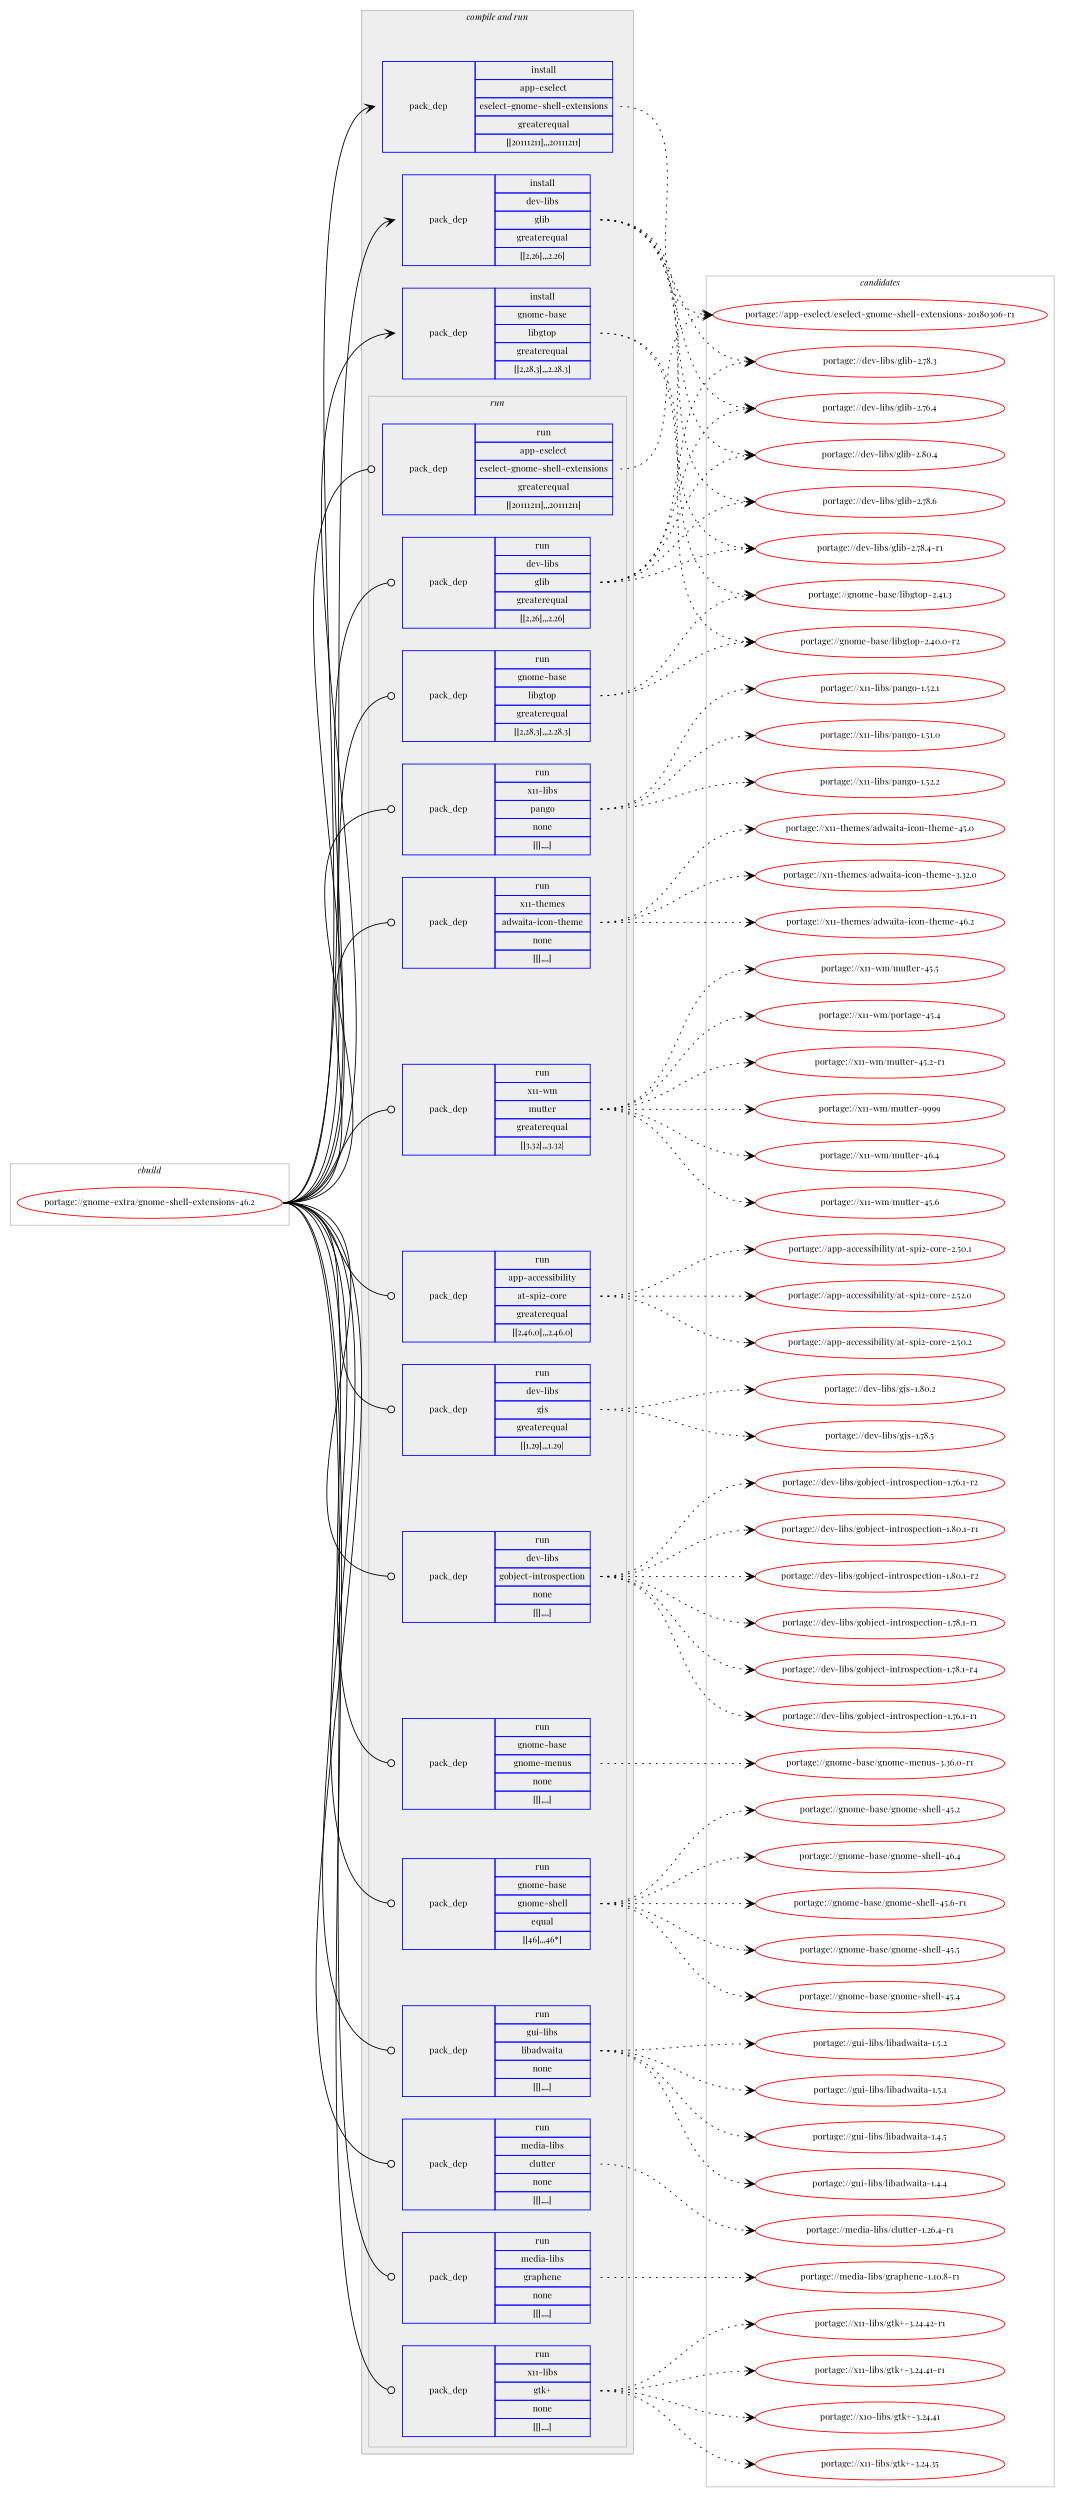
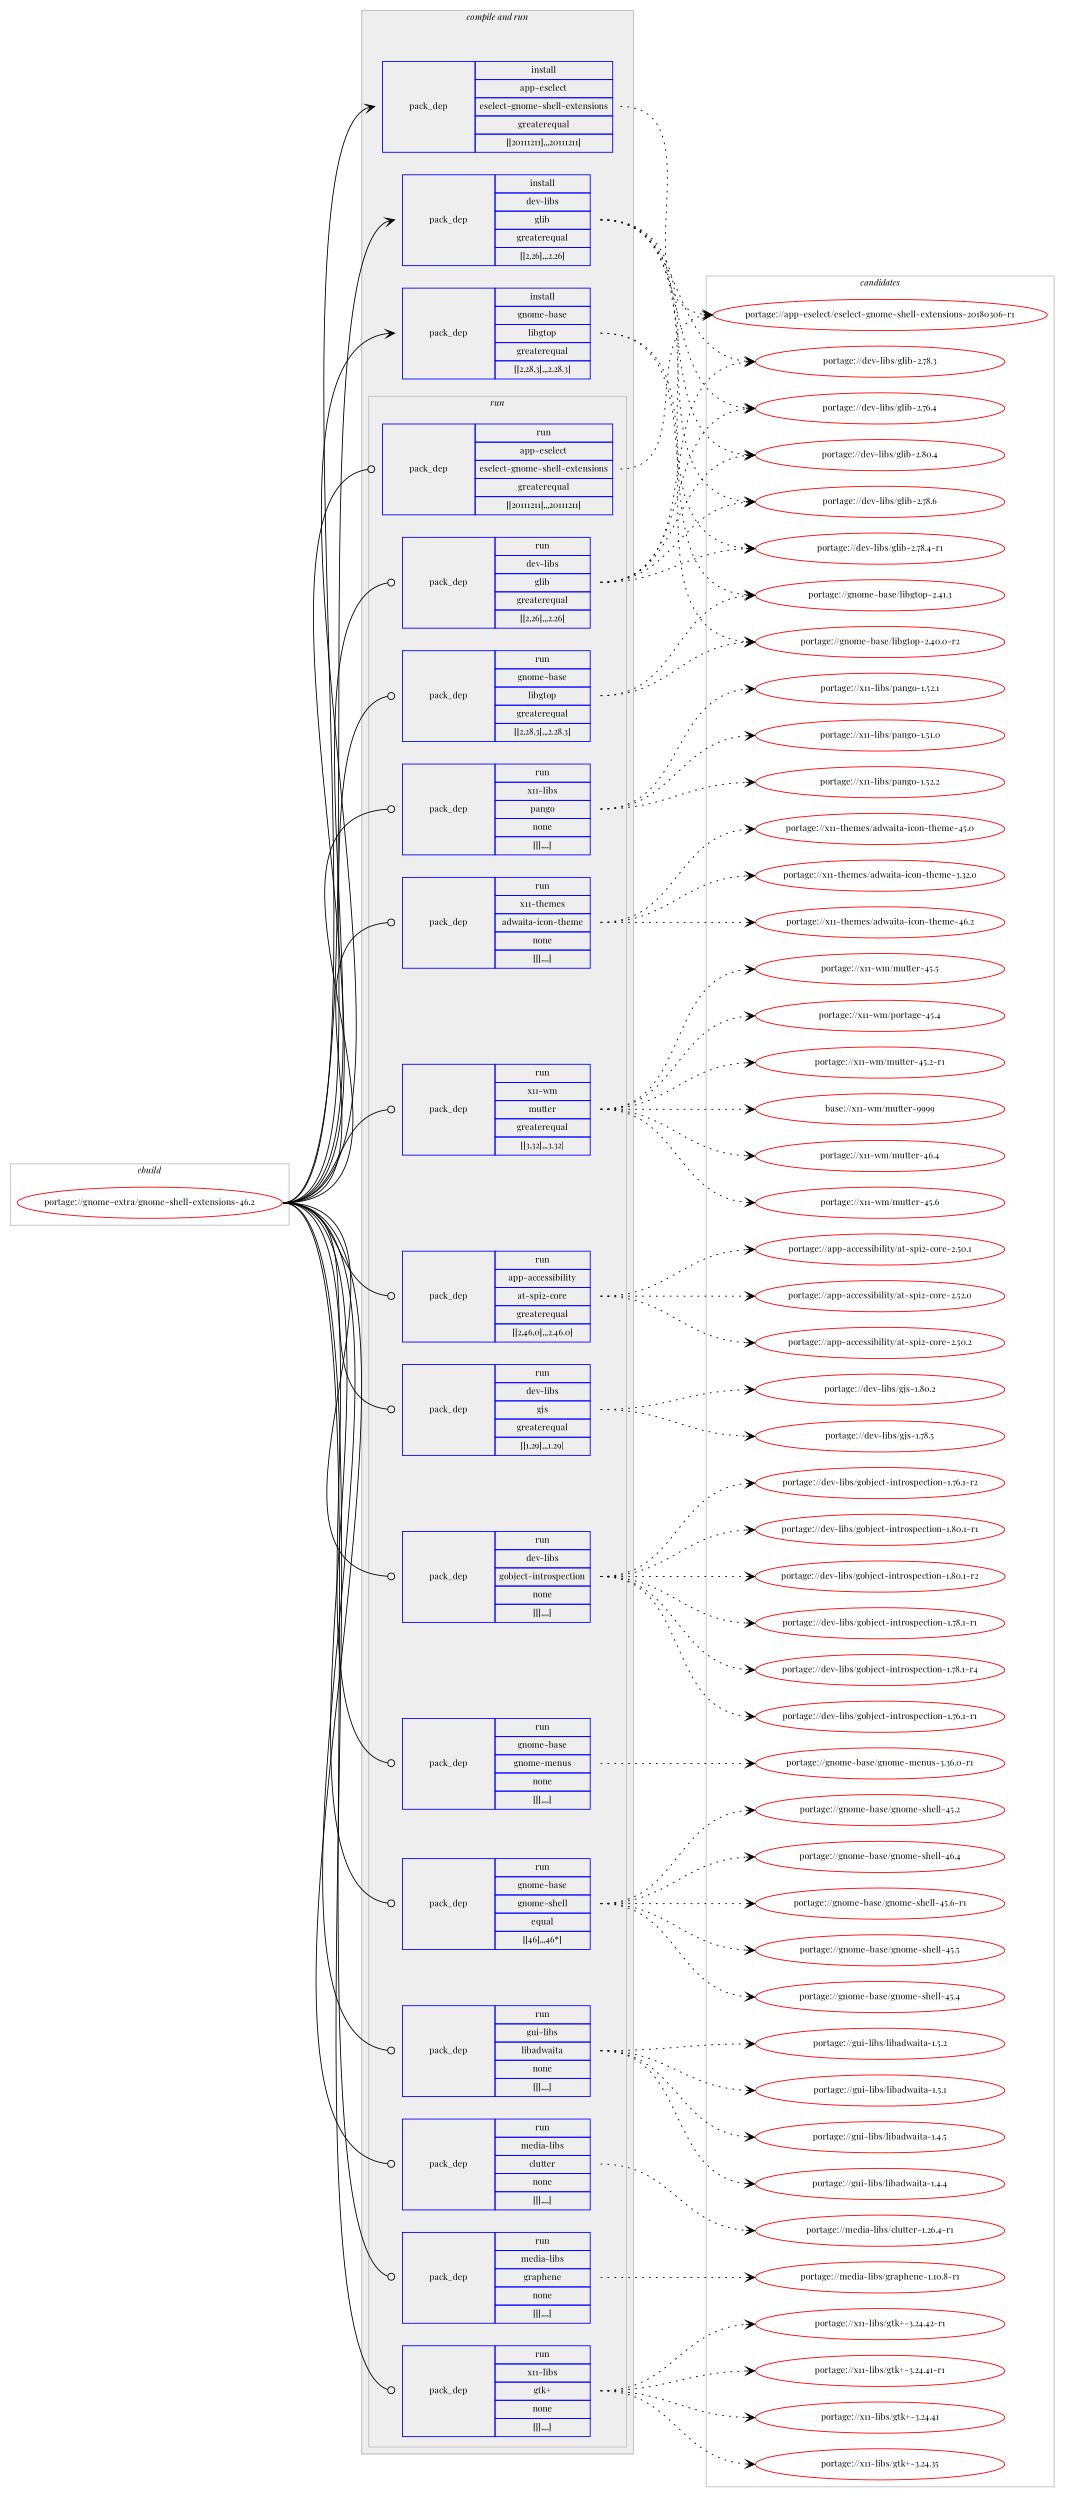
(880, 1109) -> (880, 1109)
(880, 2418) -> (880, 2418)
